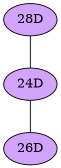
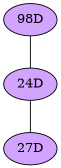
(30, 20) -> (30, 20)
(30, 149) -> (30, 149)
